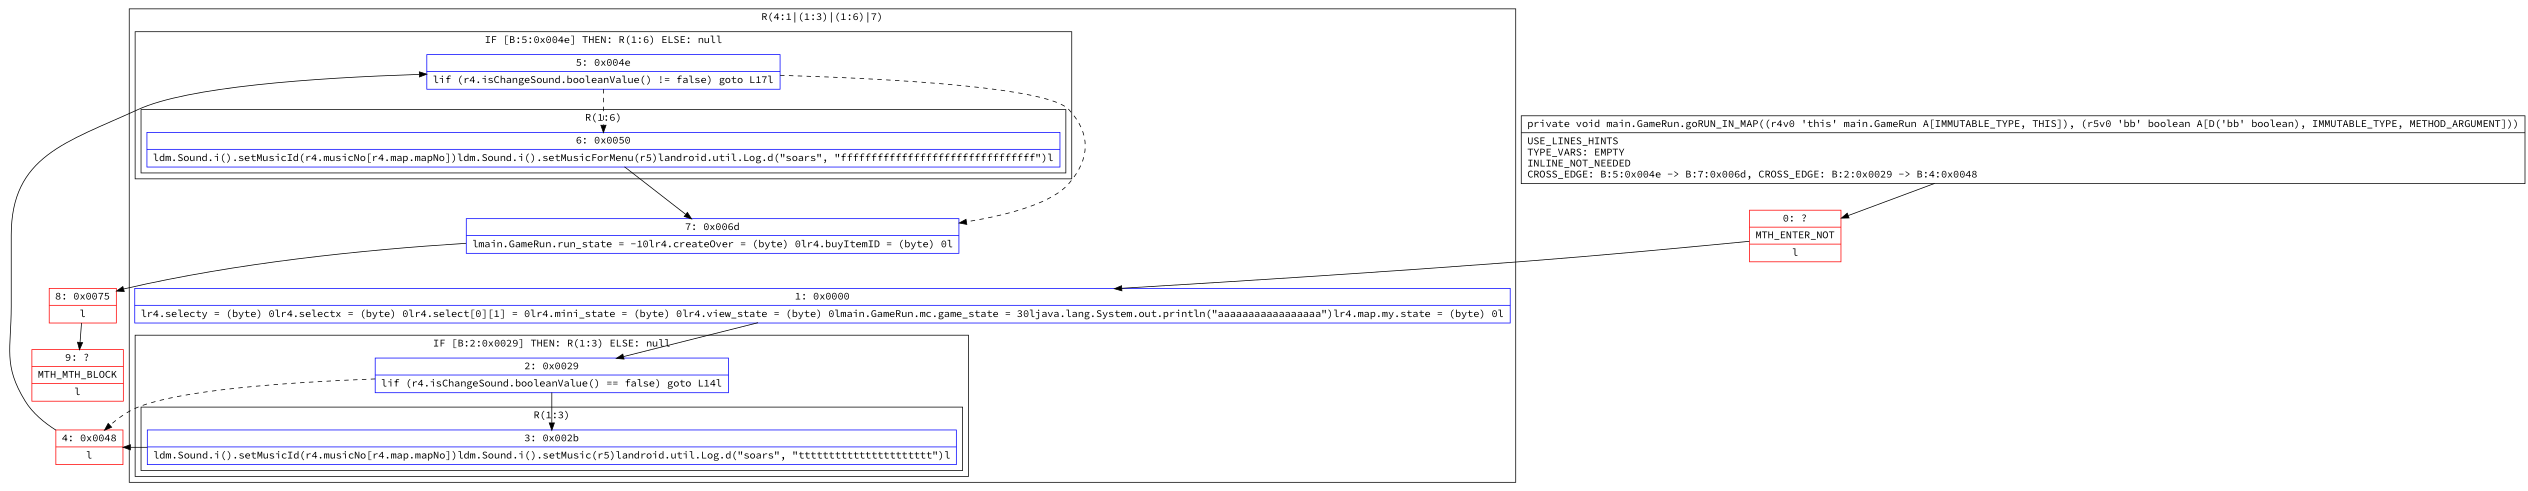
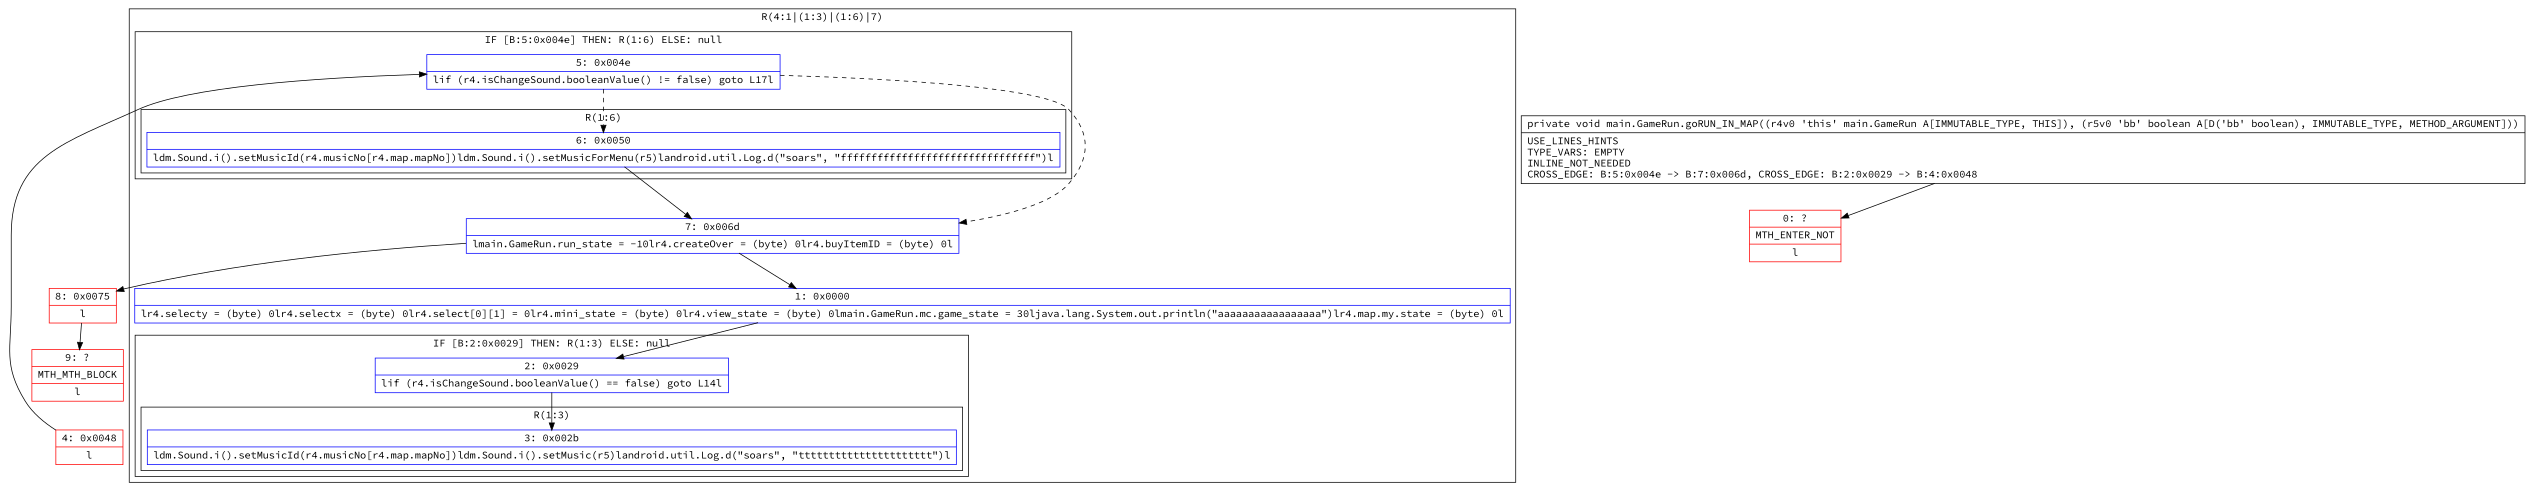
(1436, 268) -> (764, 269)
(239, 388) -> none
(139, 447) -> none
